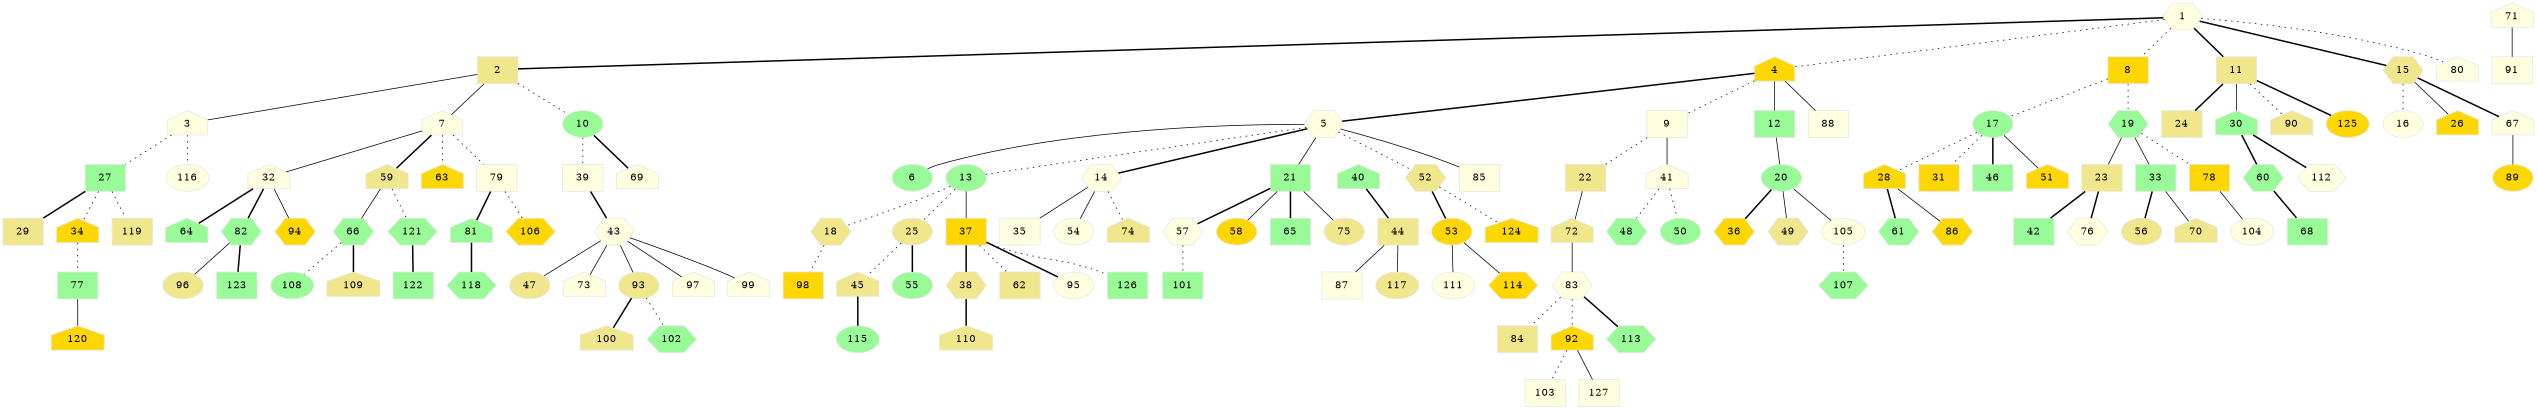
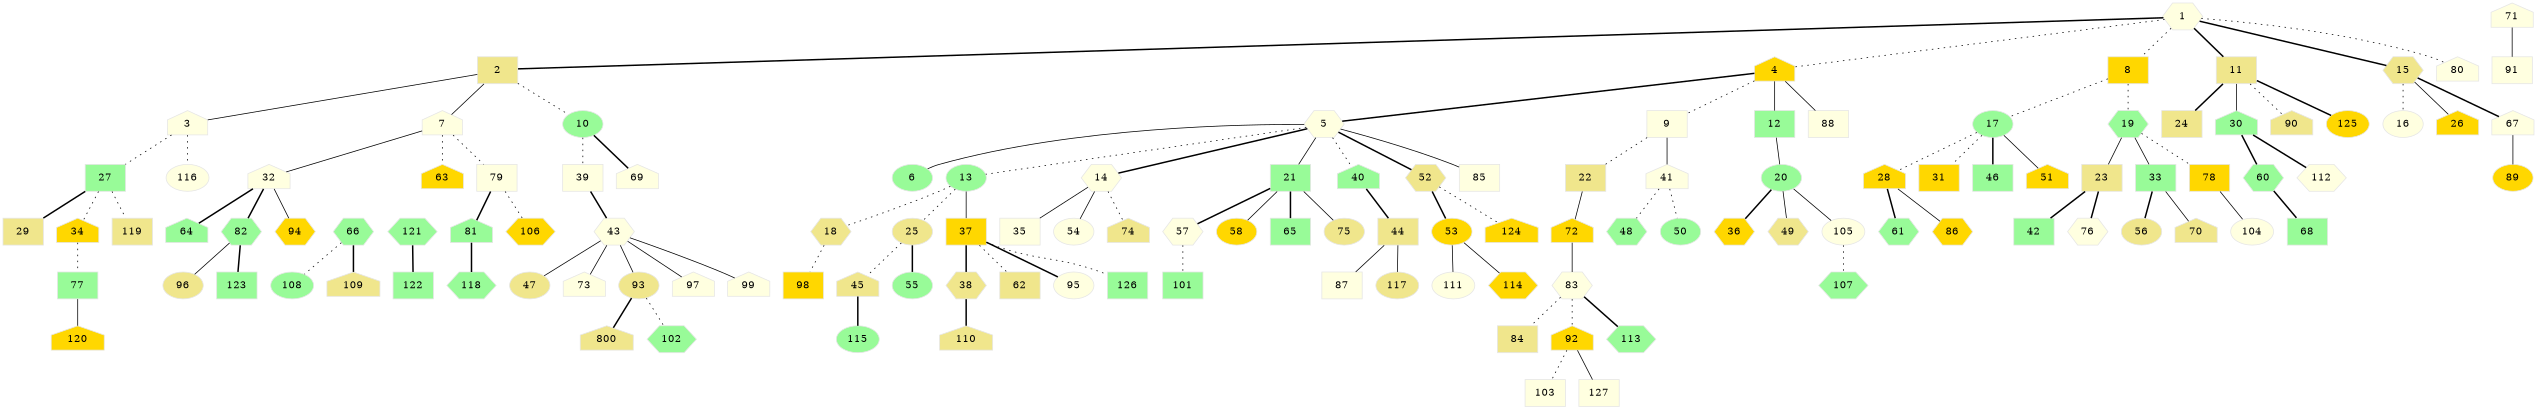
(1375, 151) -> (1375, 151)
none -> (1342, 152)
(387, 178) -> none
(1572, 232) -> (1572, 232)
(607, 339) -> (607, 339)
